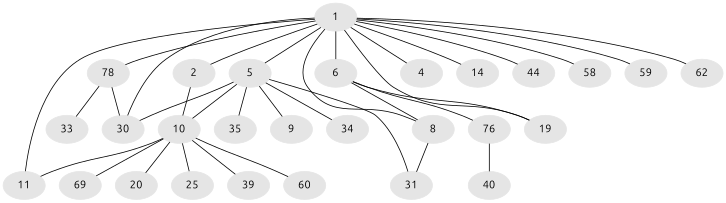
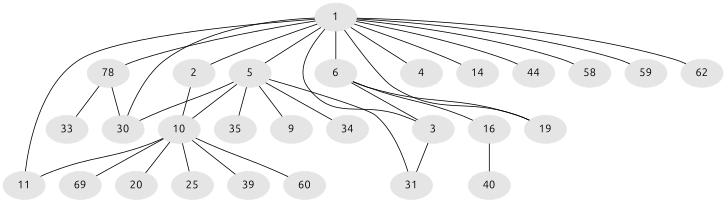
(433, 129) -> (433, 129)
(489, 129) -> (489, 129)
